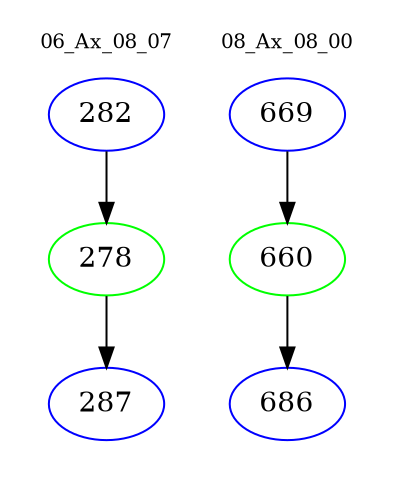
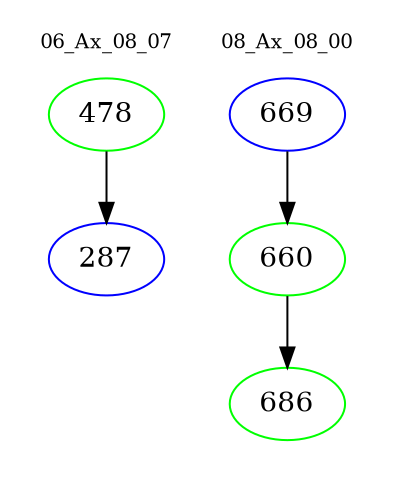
(107, 115) -> none
(107, 259) -> (107, 115)
(287, 404) -> (287, 404)
